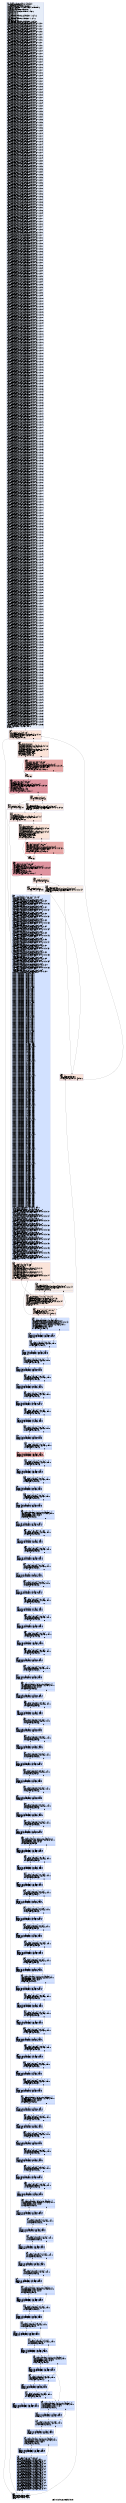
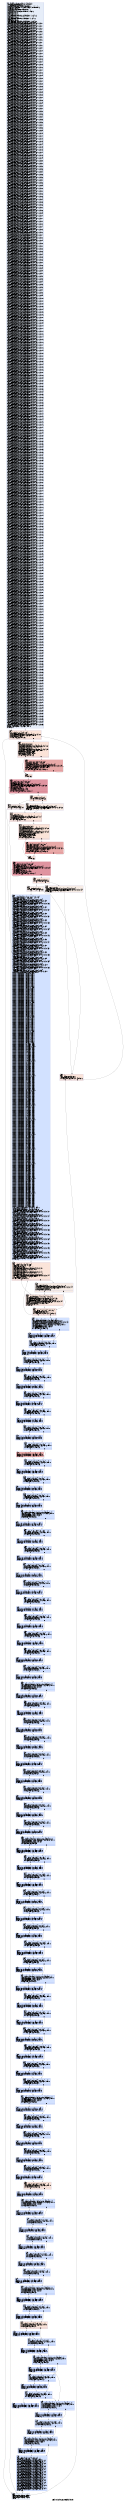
(37, 2186) -> (37, 2186)
(34, 2325) -> (34, 2325)
